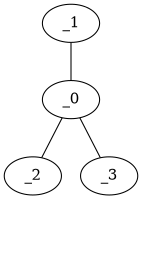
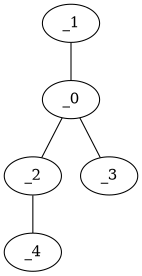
none -> (33, 252)
